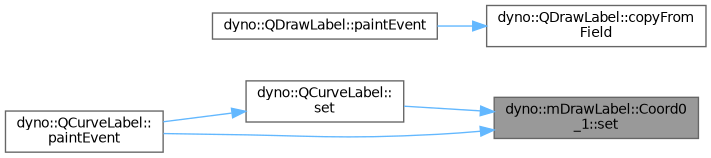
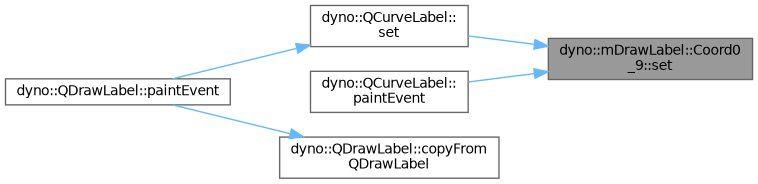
(596, 26) -> (389, 158)
(198, 117) -> (235, 64)
(596, 118) -> (650, 59)
